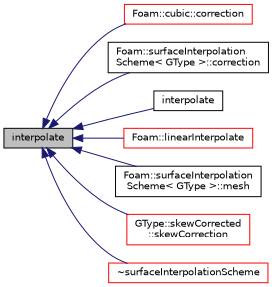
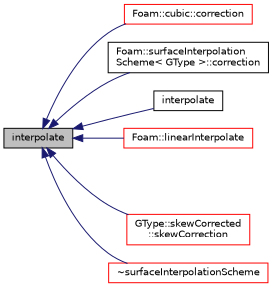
(188, 181) -> none
